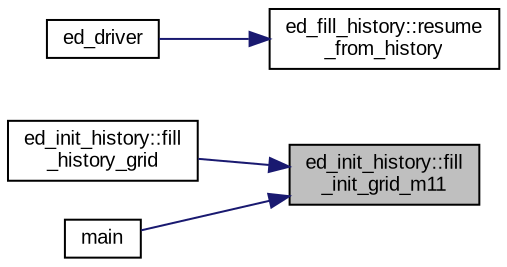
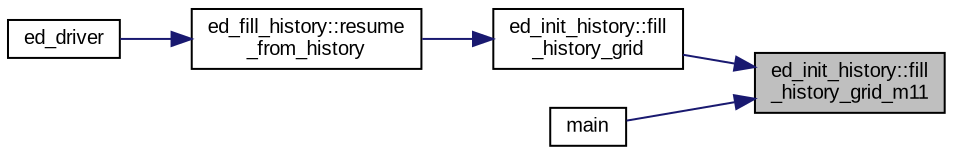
none -> (448, 39)
(384, 175) -> (850, 83)
